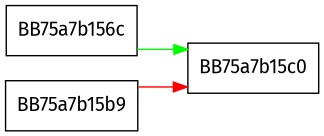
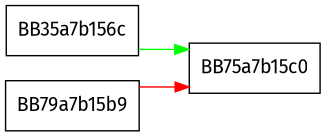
(72, 31) -> (72, 31)
(72, 106) -> (72, 106)
